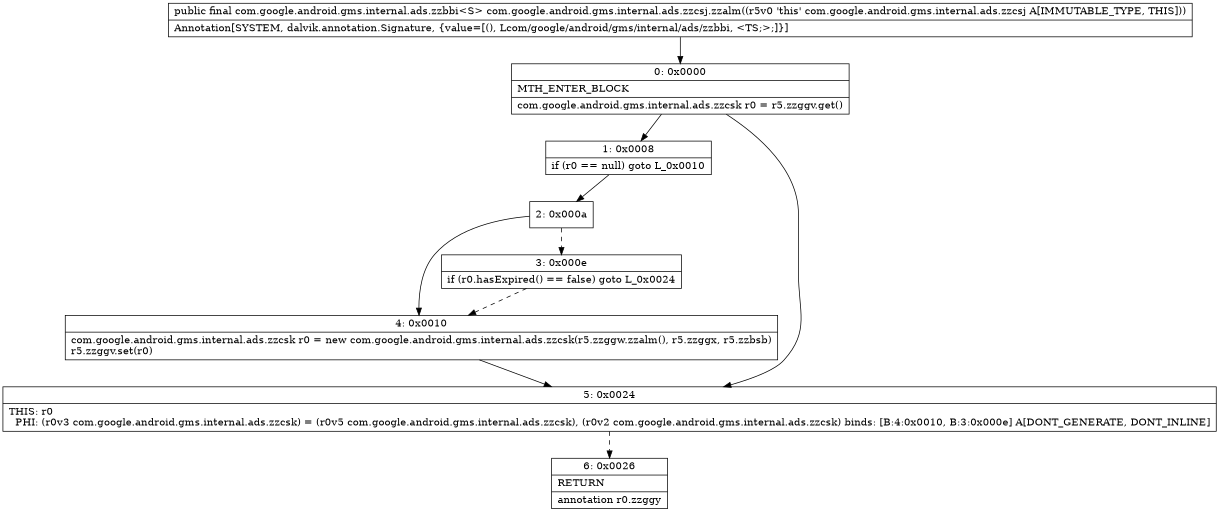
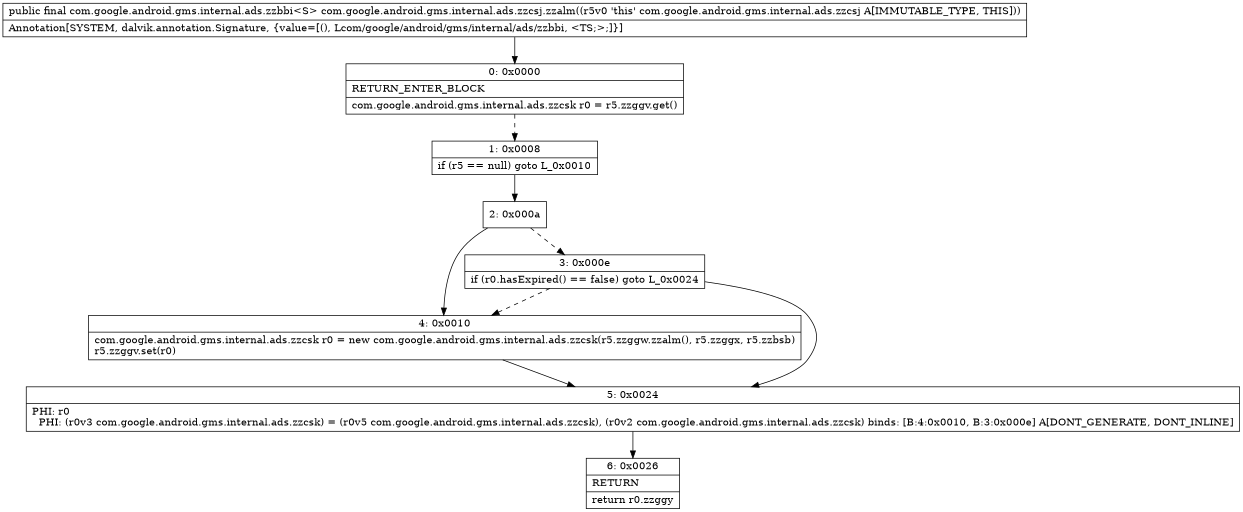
(573, 89) -> (419, 89)
(653, 125) -> (515, 124)
(629, 166) -> (515, 166)
(798, 255) -> (806, 314)
(33, 412) -> (53, 412)
(610, 441) -> (633, 441)
(610, 500) -> (633, 500)
